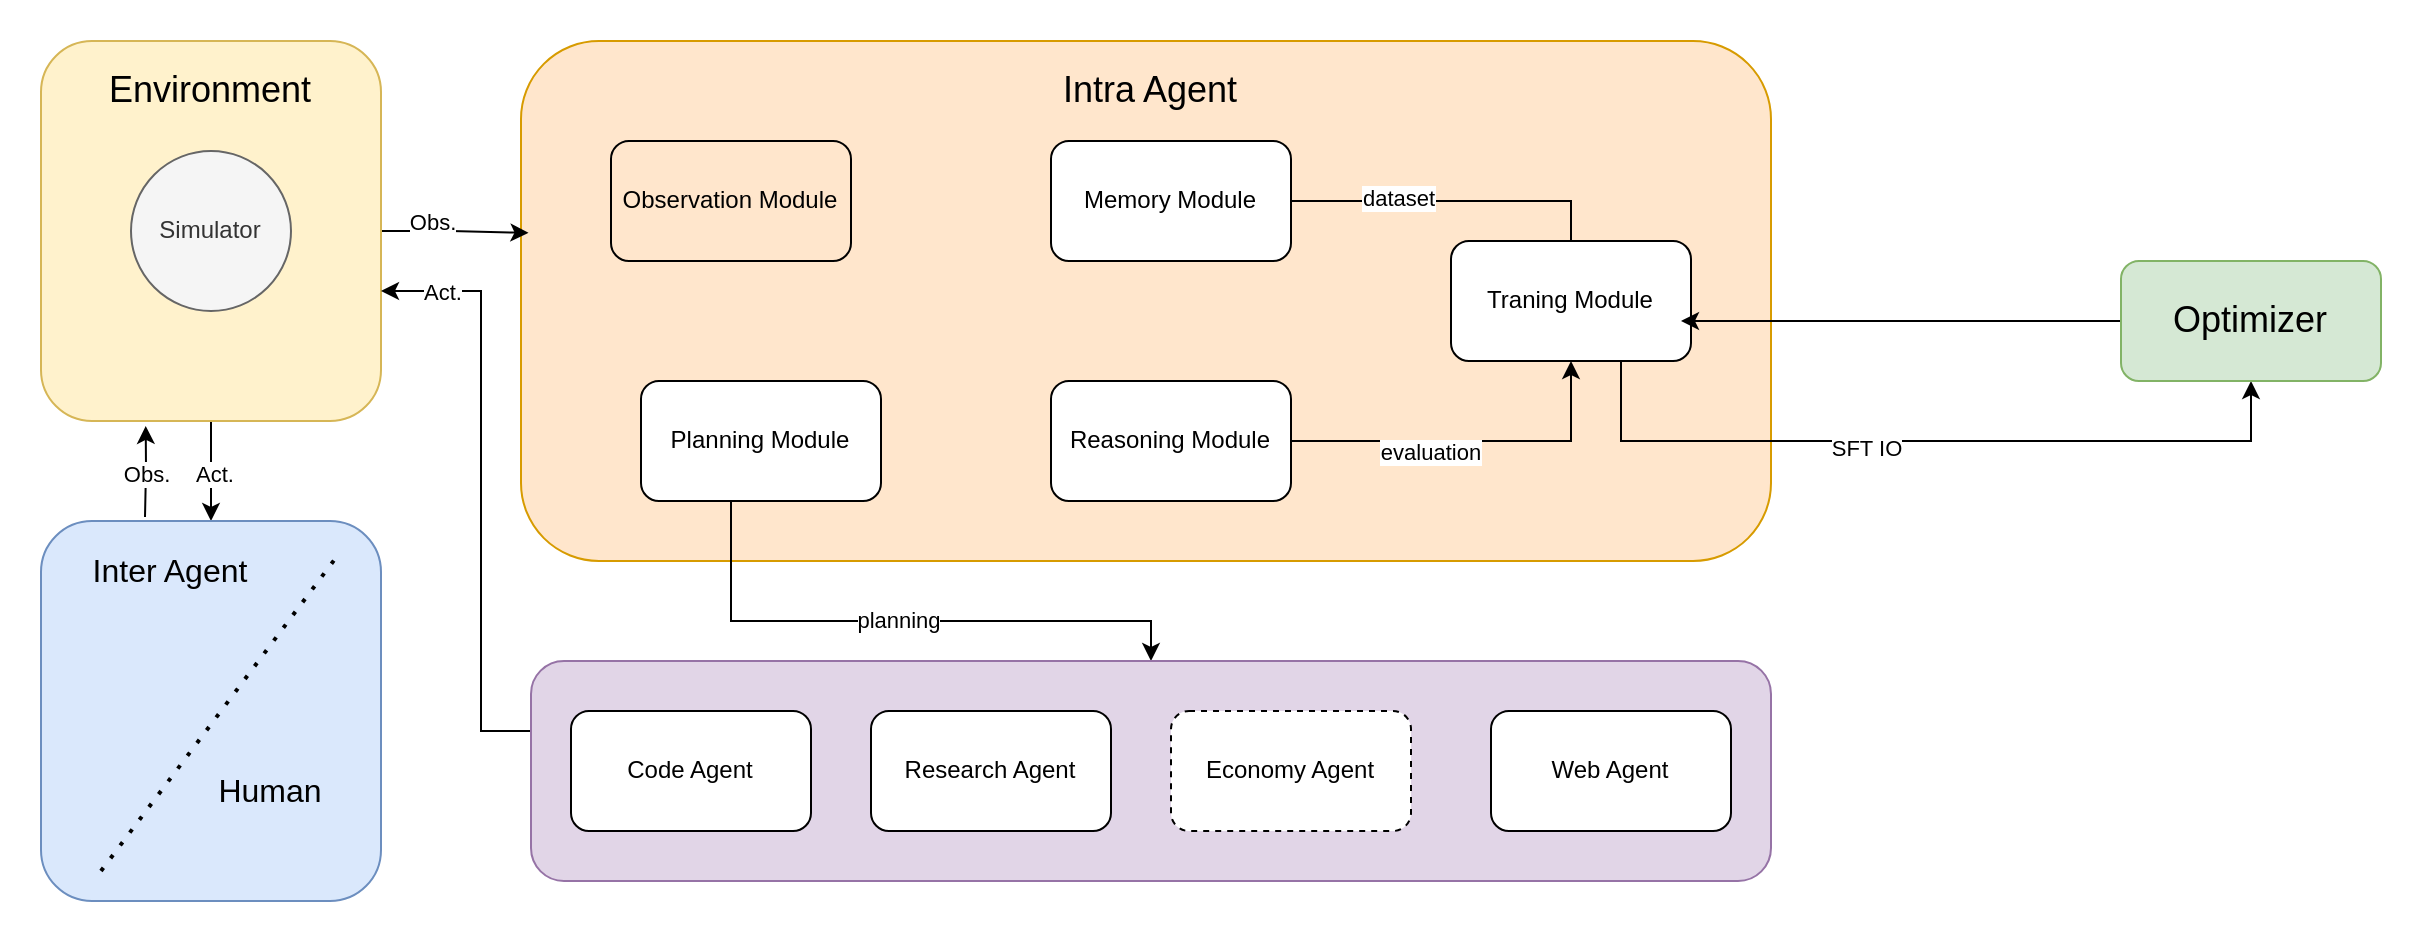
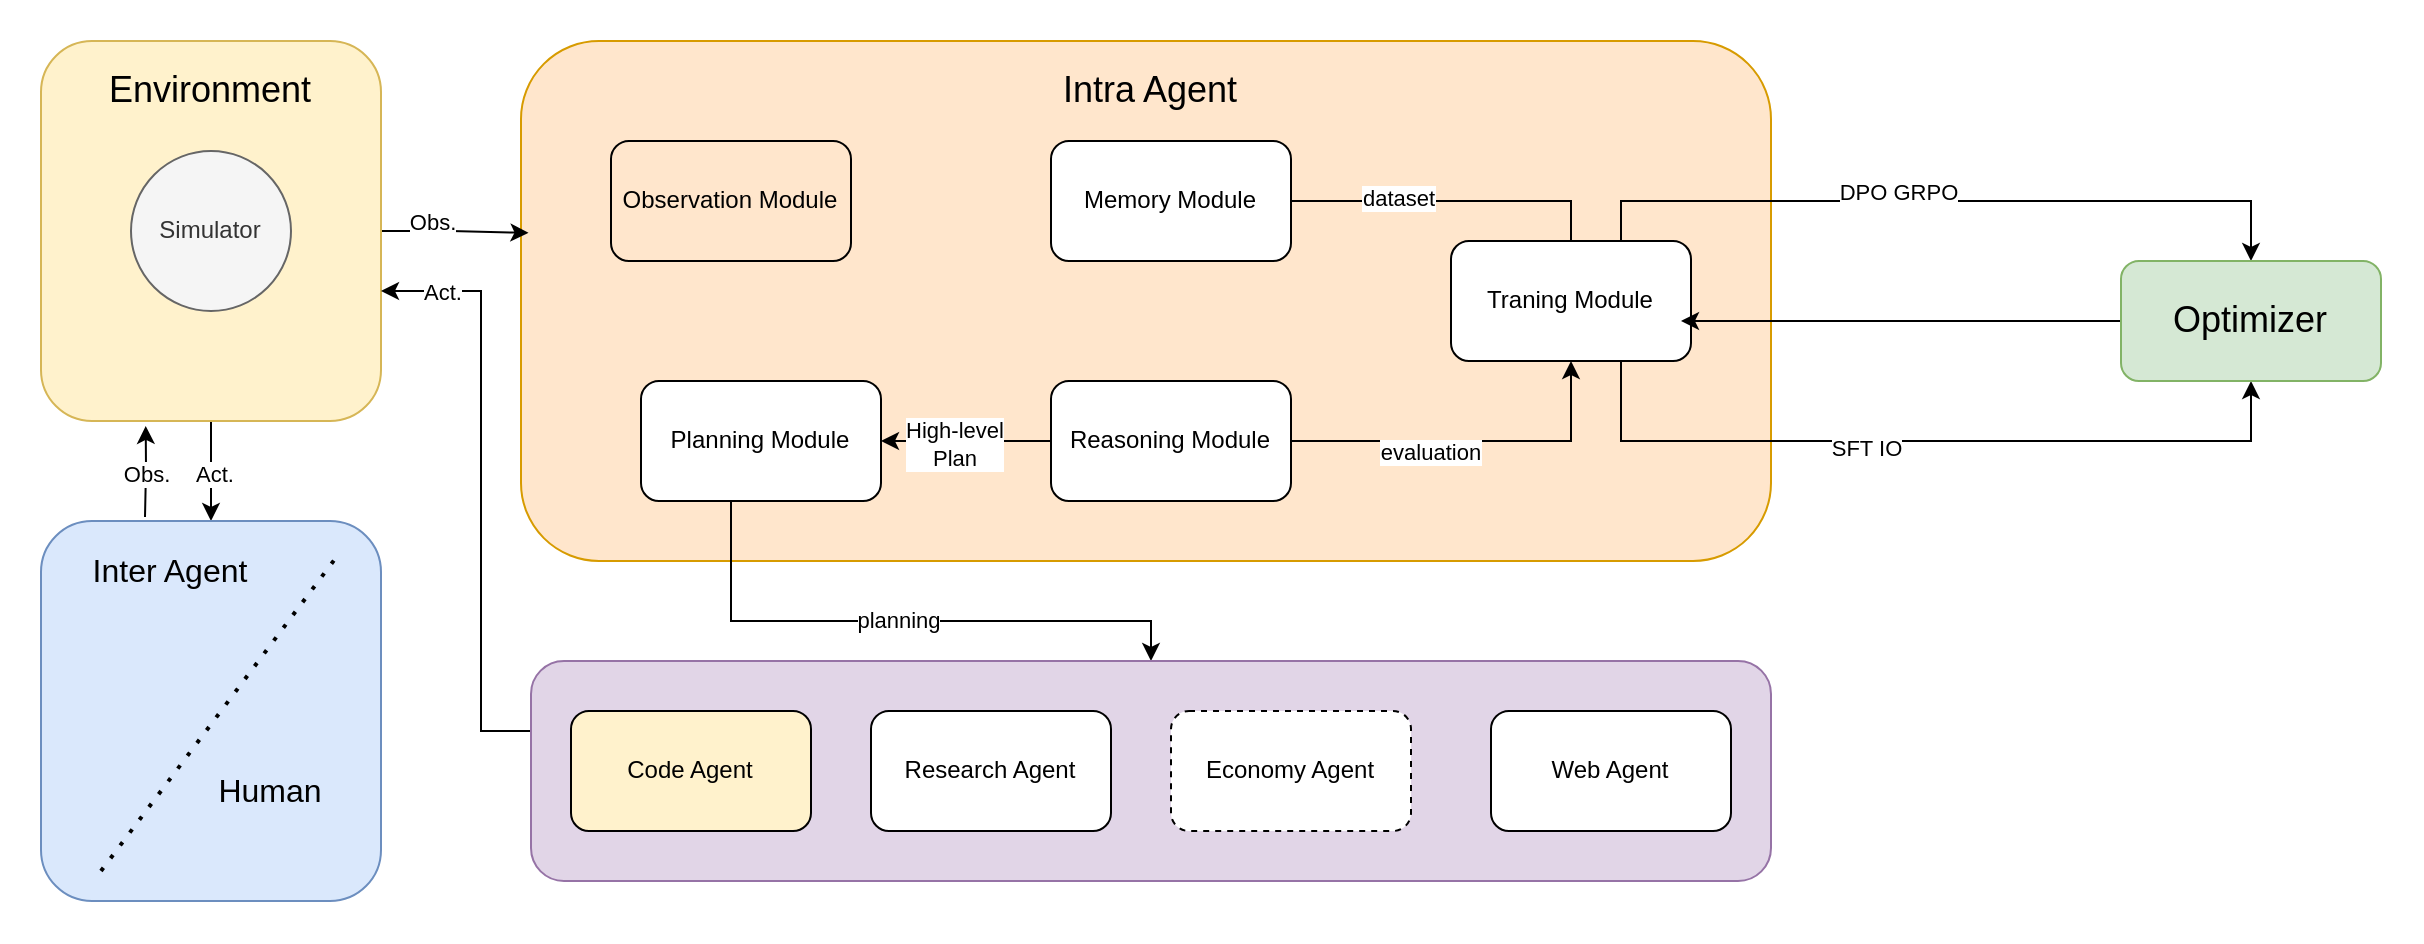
none -> (2121, 201)
none -> (1027, 441)
(691, 771) -> (691, 771)
